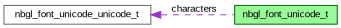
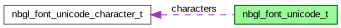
(77, 15) -> (77, 15)
